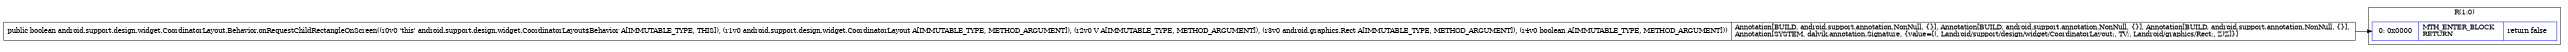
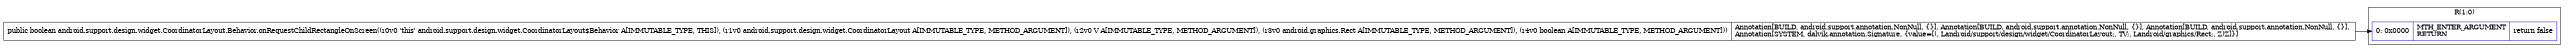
(2458, 28) -> (2461, 28)
